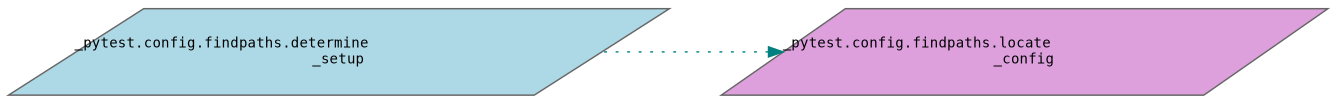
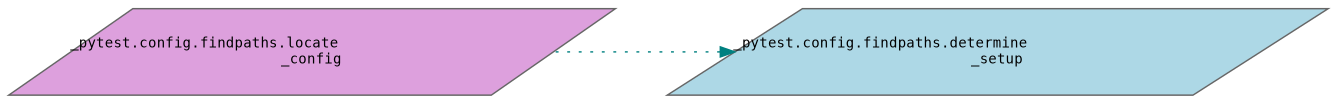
(685, 52) -> (637, 52)
